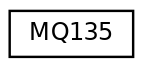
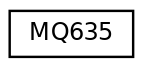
(71, 34) -> (71, 34)
